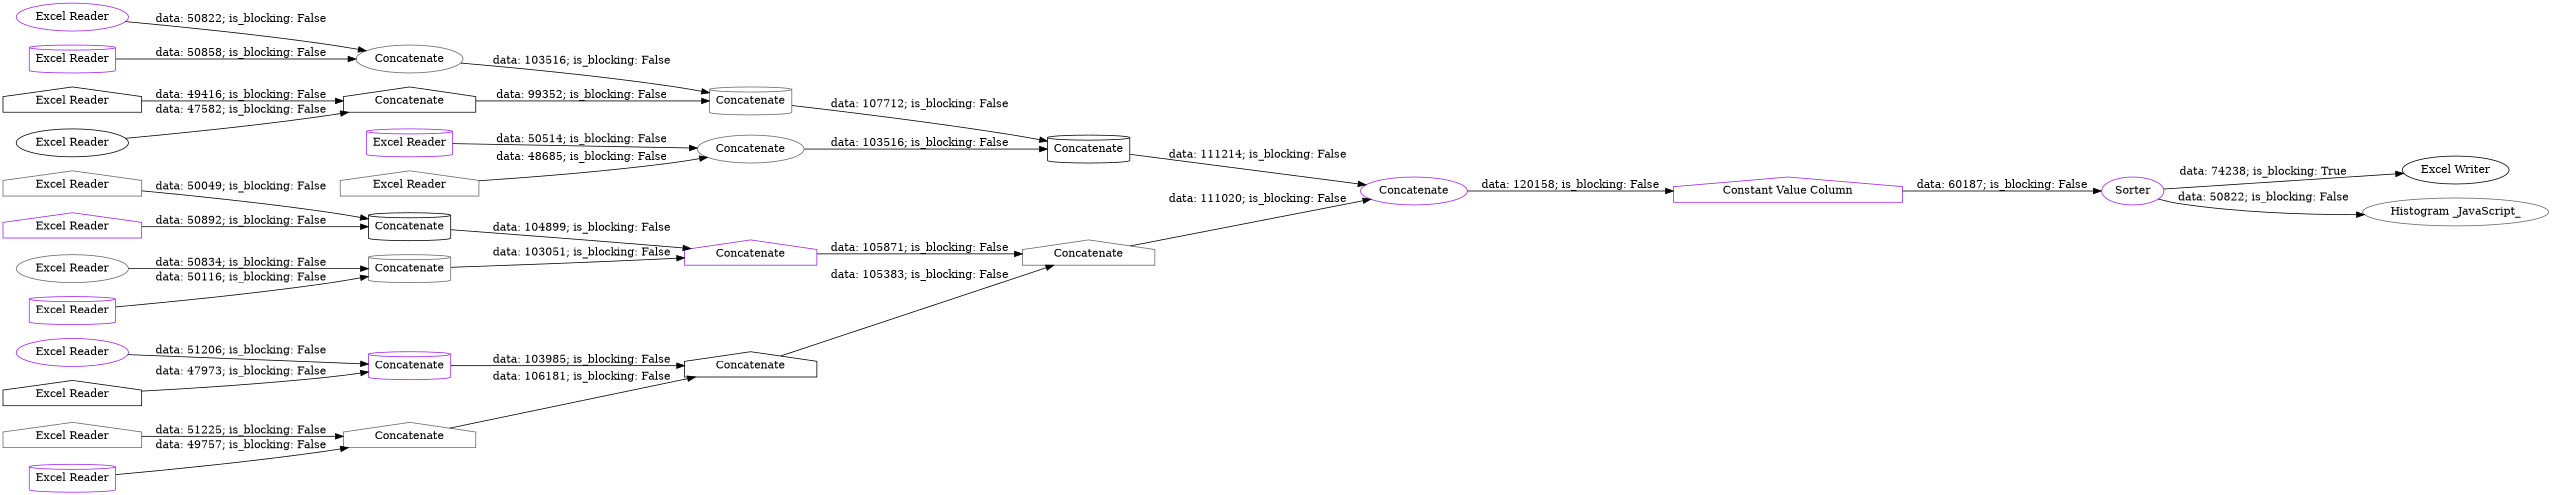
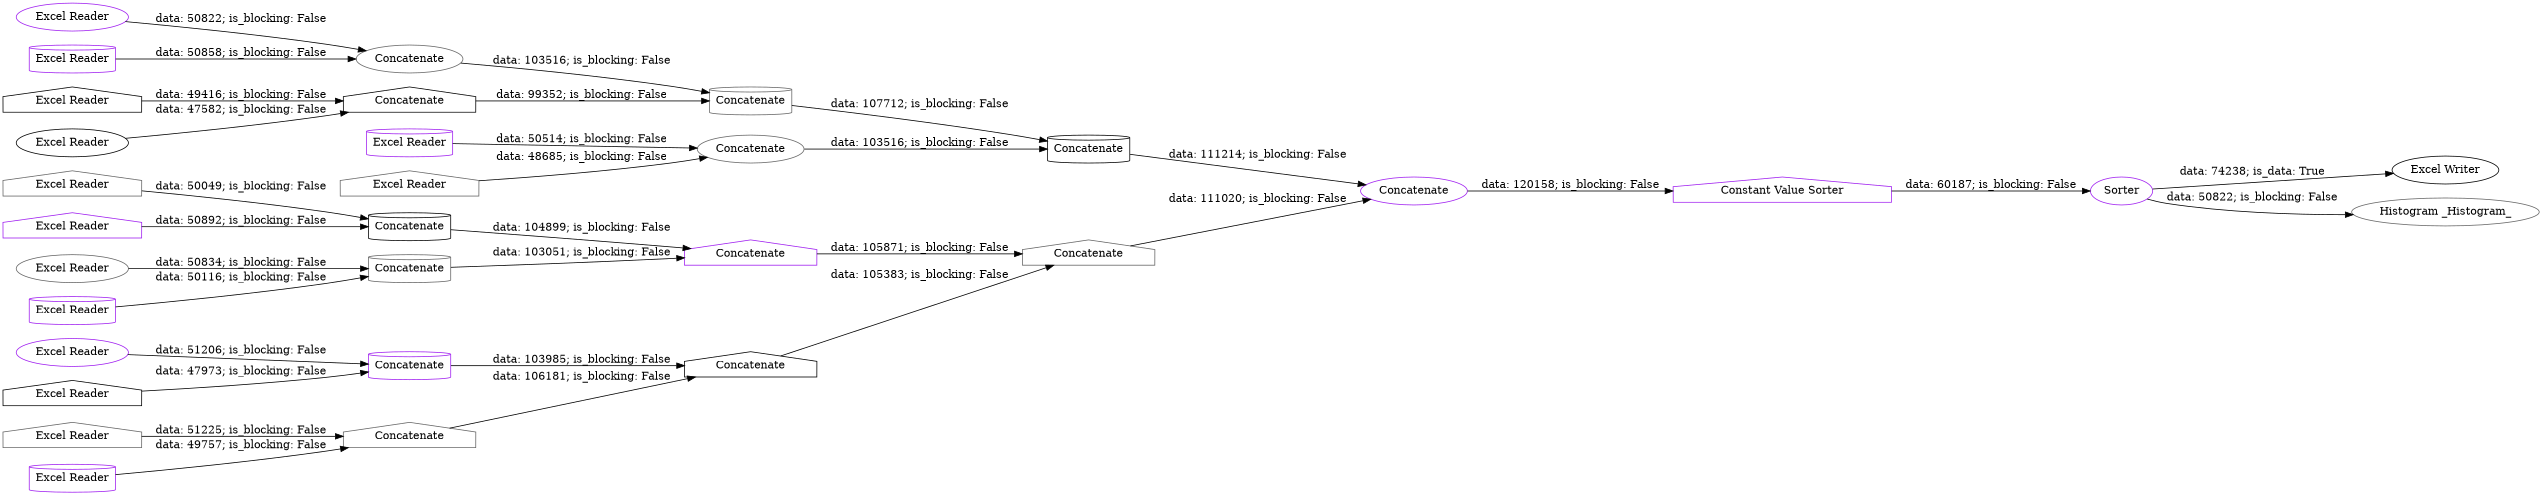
(2263, 172) -> (2252, 172)
(1788, 191) -> (1782, 191)
(2456, 212) -> (2445, 212)
